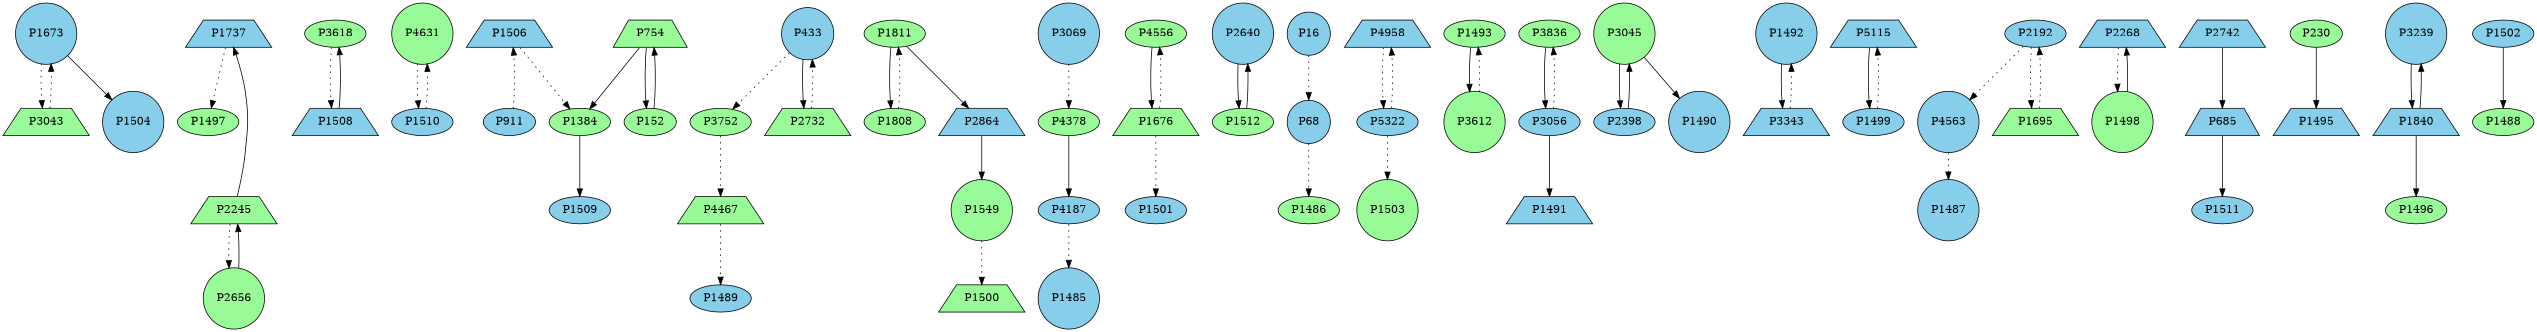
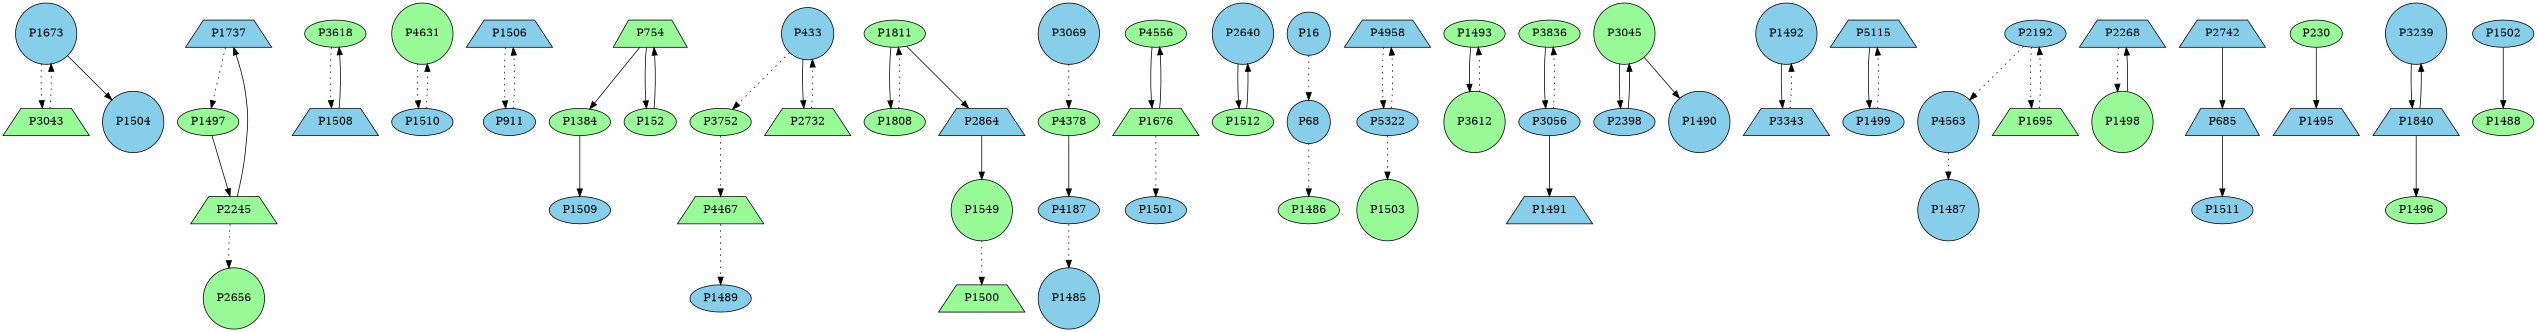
(543, 75) -> (504, 74)
(1161, 82) -> (1161, 82)
(239, 250) -> (220, 162)
